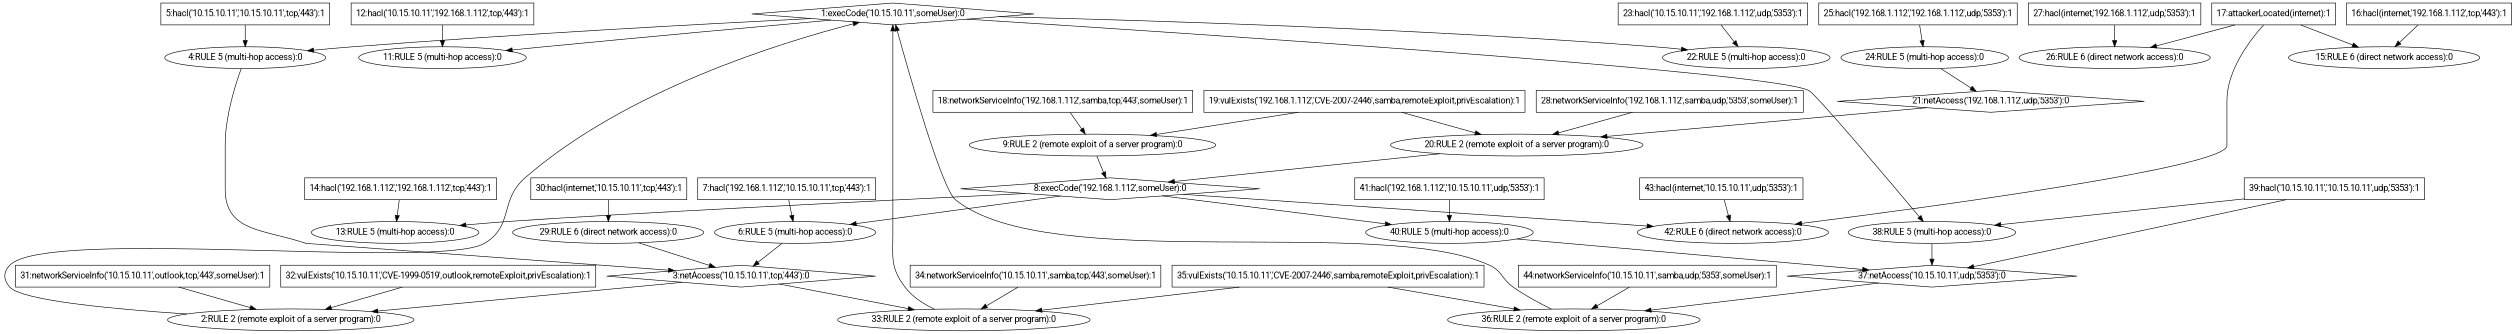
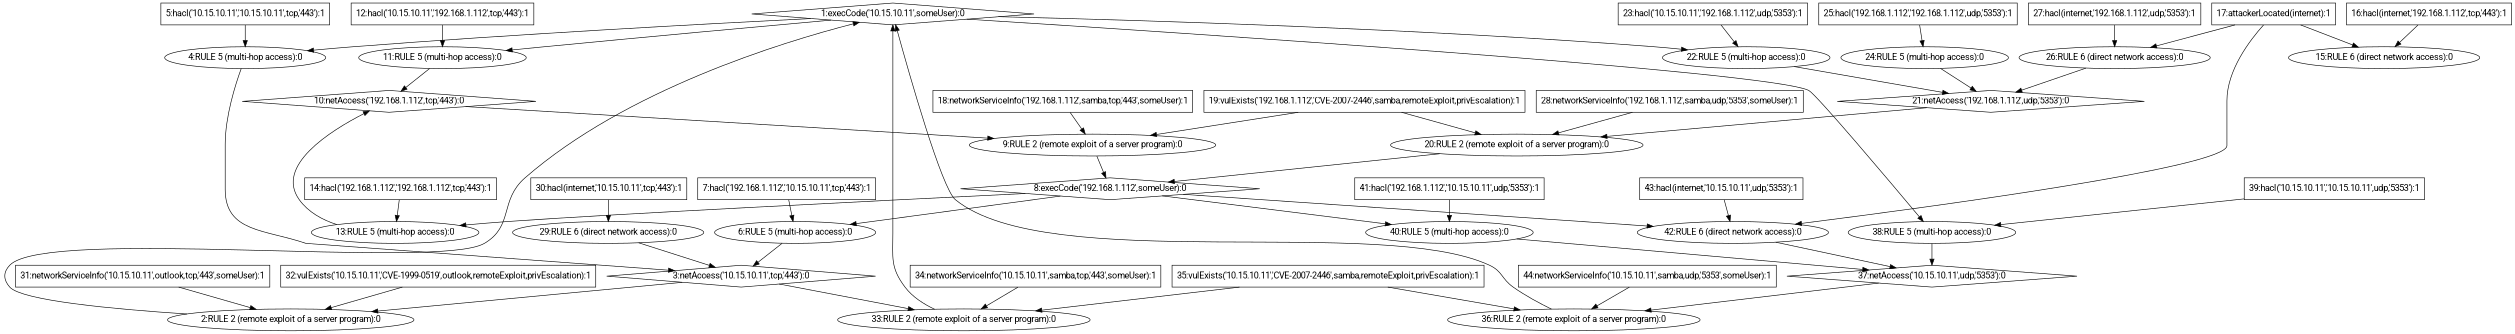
none -> (1868, 79)
none -> (2054, 79)
none -> (389, 101)
(2130, 233) -> (1833, 254)
